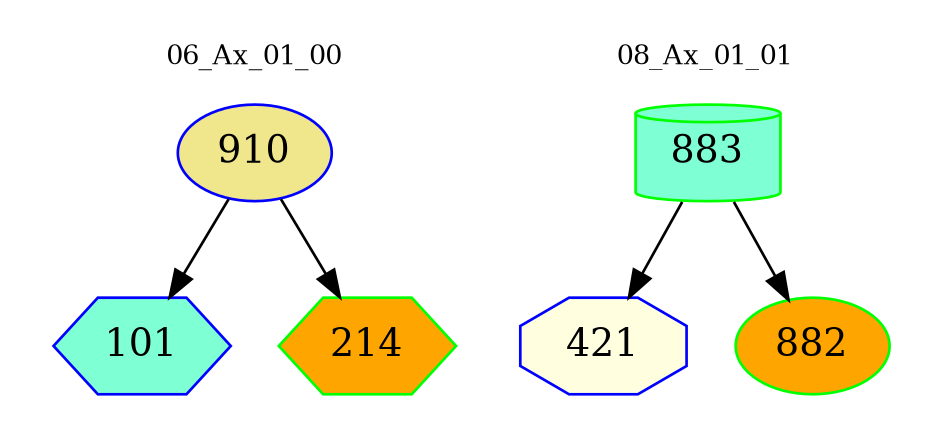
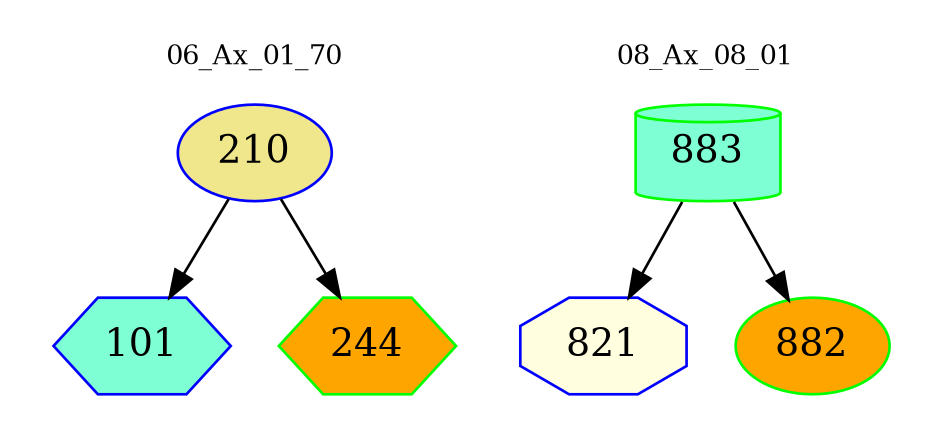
(255, 58) -> (255, 58)
(705, 58) -> (705, 58)
(255, 153) -> (255, 153)
(367, 346) -> (367, 346)
(603, 346) -> (603, 346)
